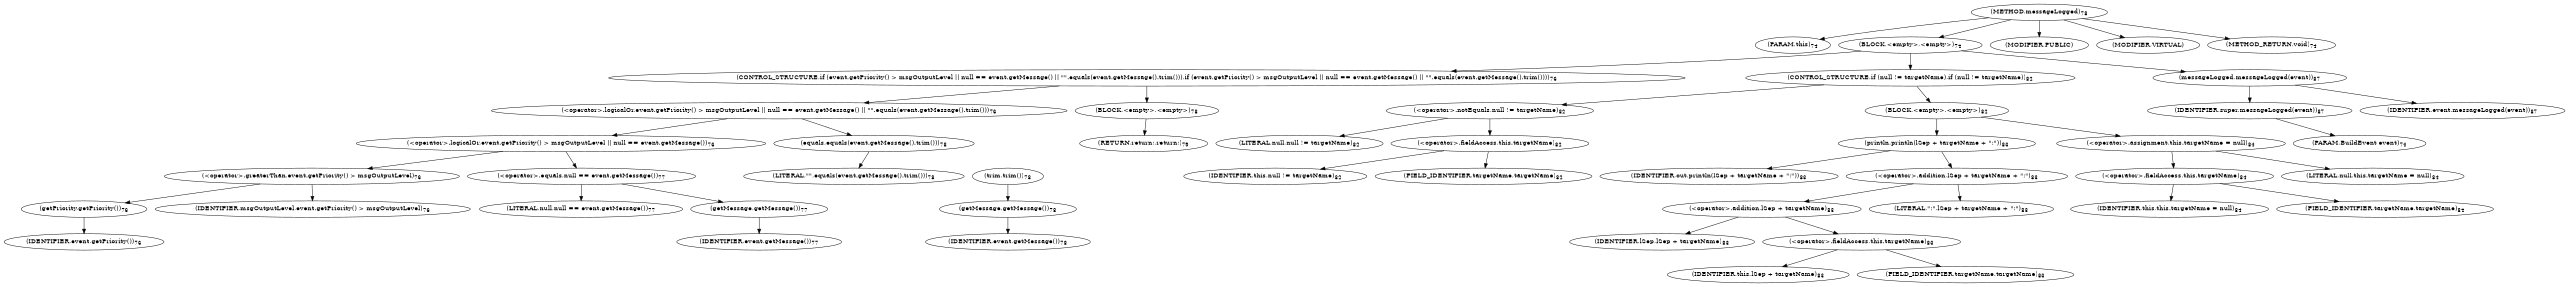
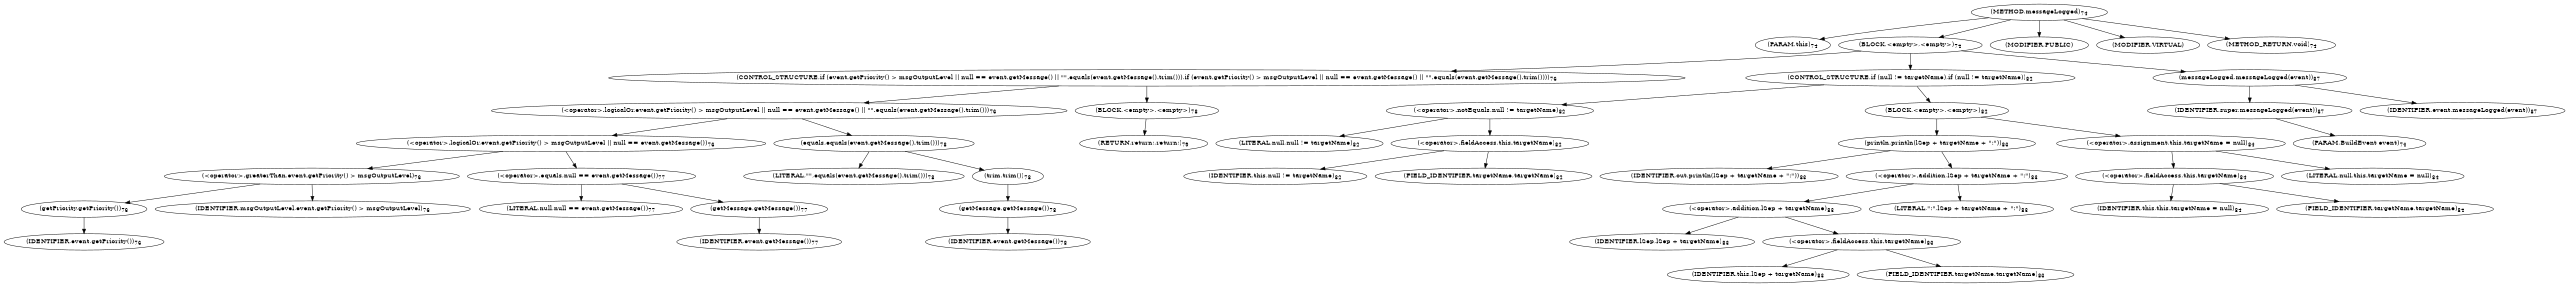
(2084, 12) -> (2084, 12)
none -> (942, 160)
